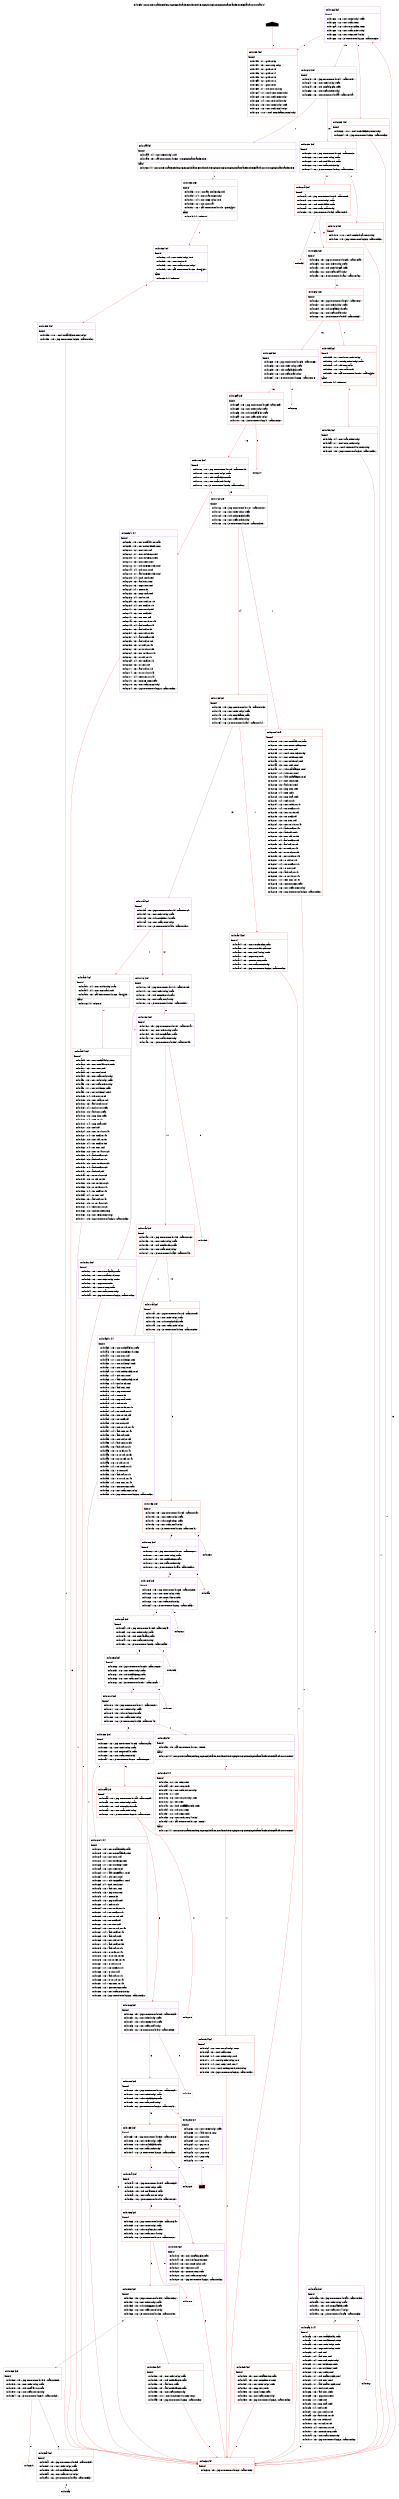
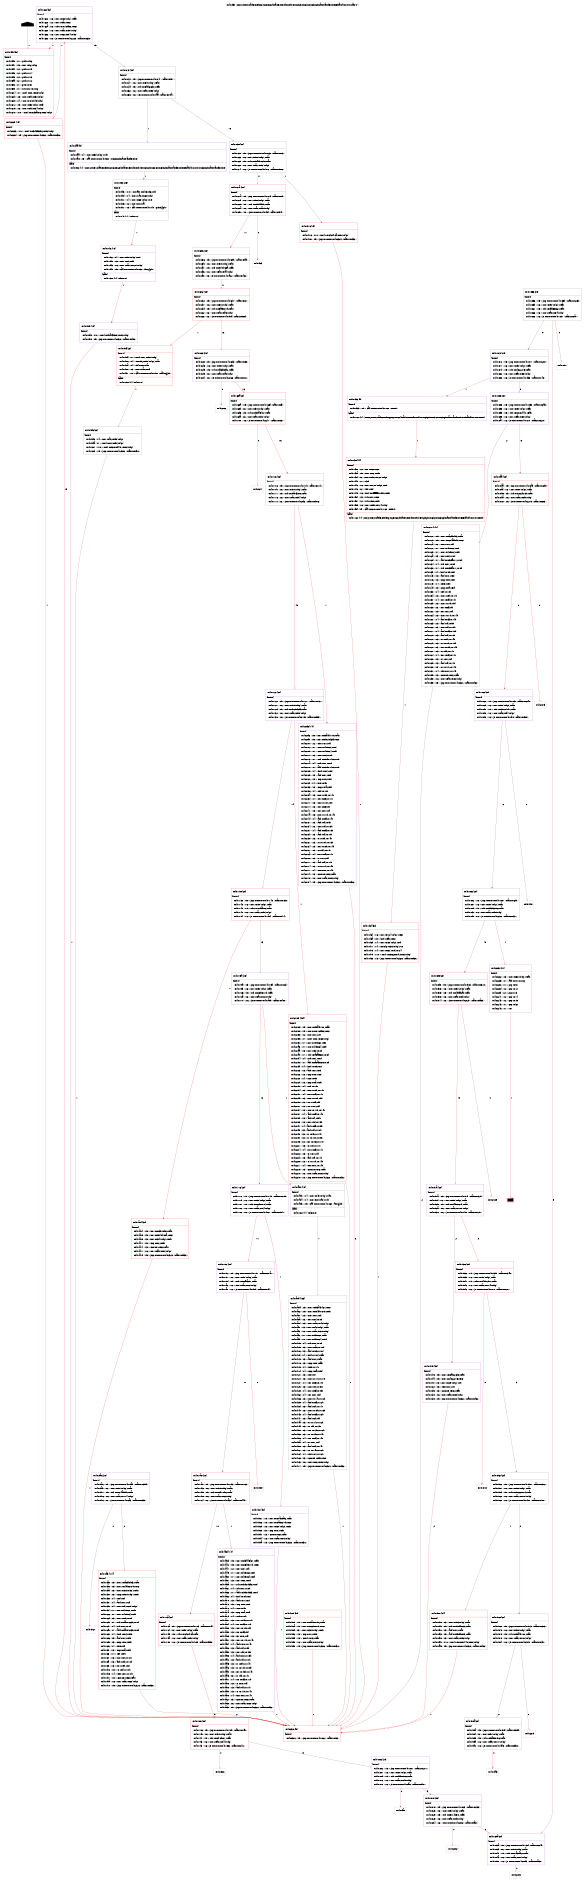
(138, 1650) -> (552, 1078)
